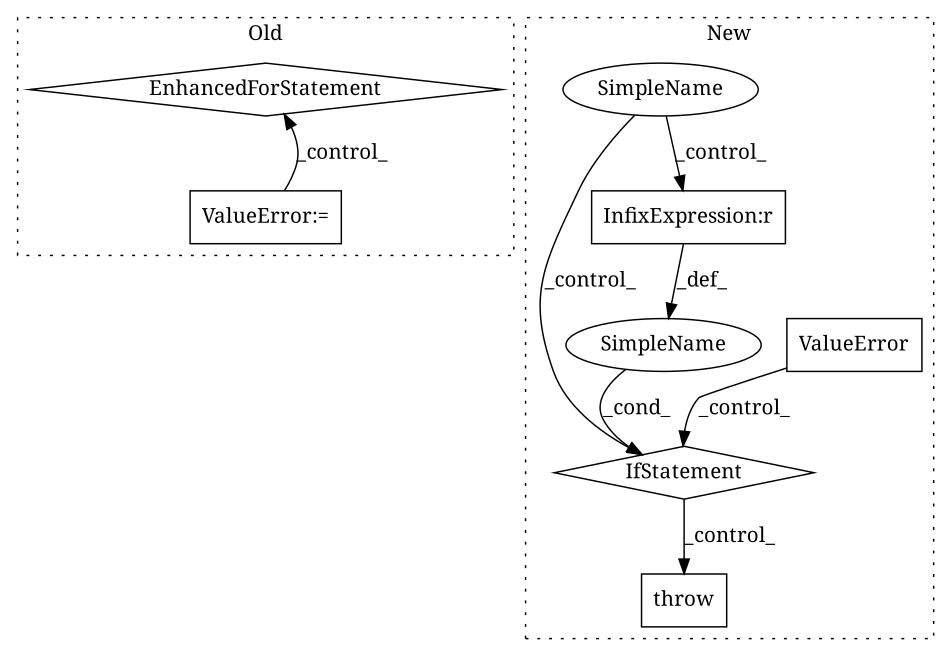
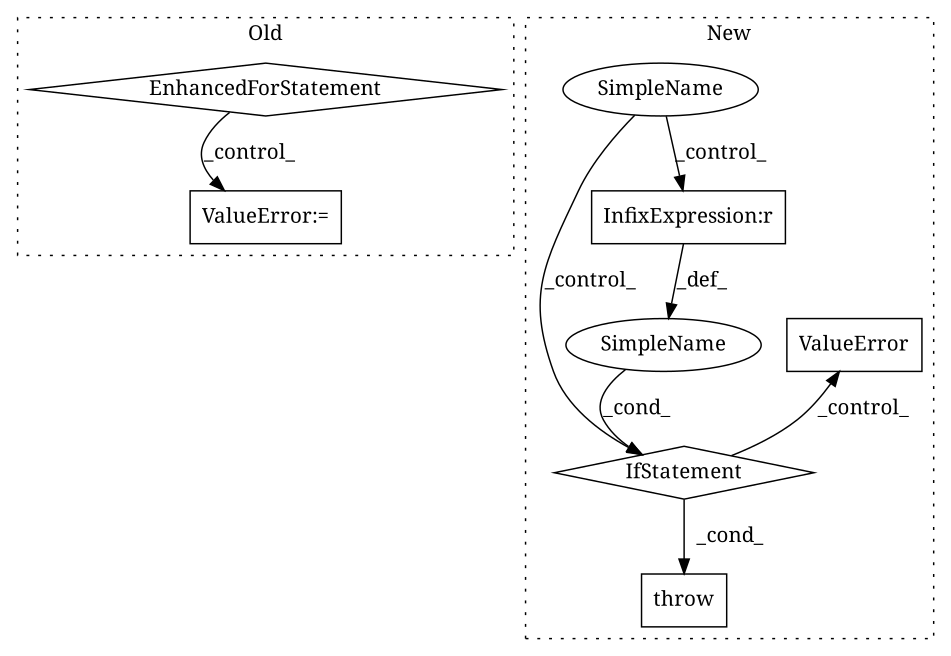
(298, 160) -> (204, 143)
(725, 388) -> (787, 427)
(730, 537) -> (730, 537)
